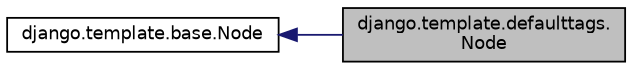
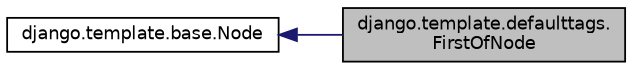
(484, 35) -> (484, 35)
